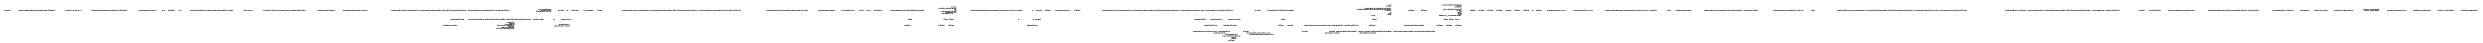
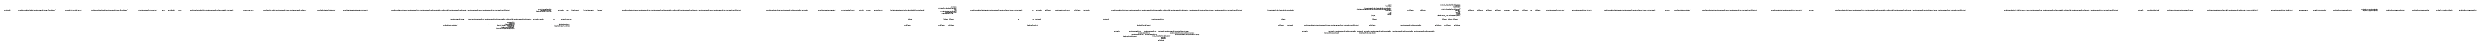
none -> (1133, 34)
